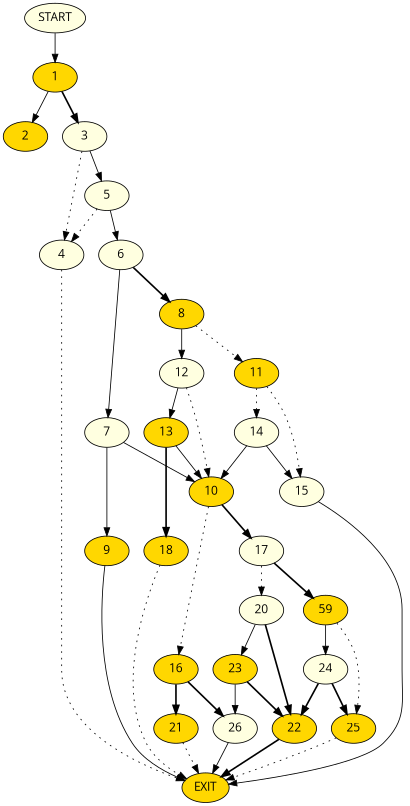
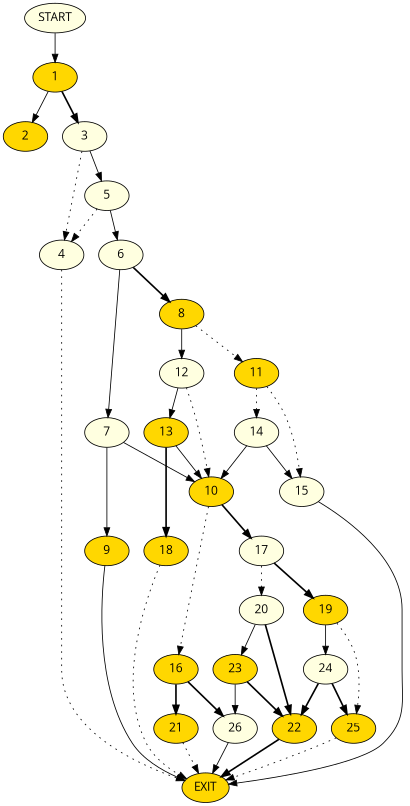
(326, 610) -> (326, 610)
